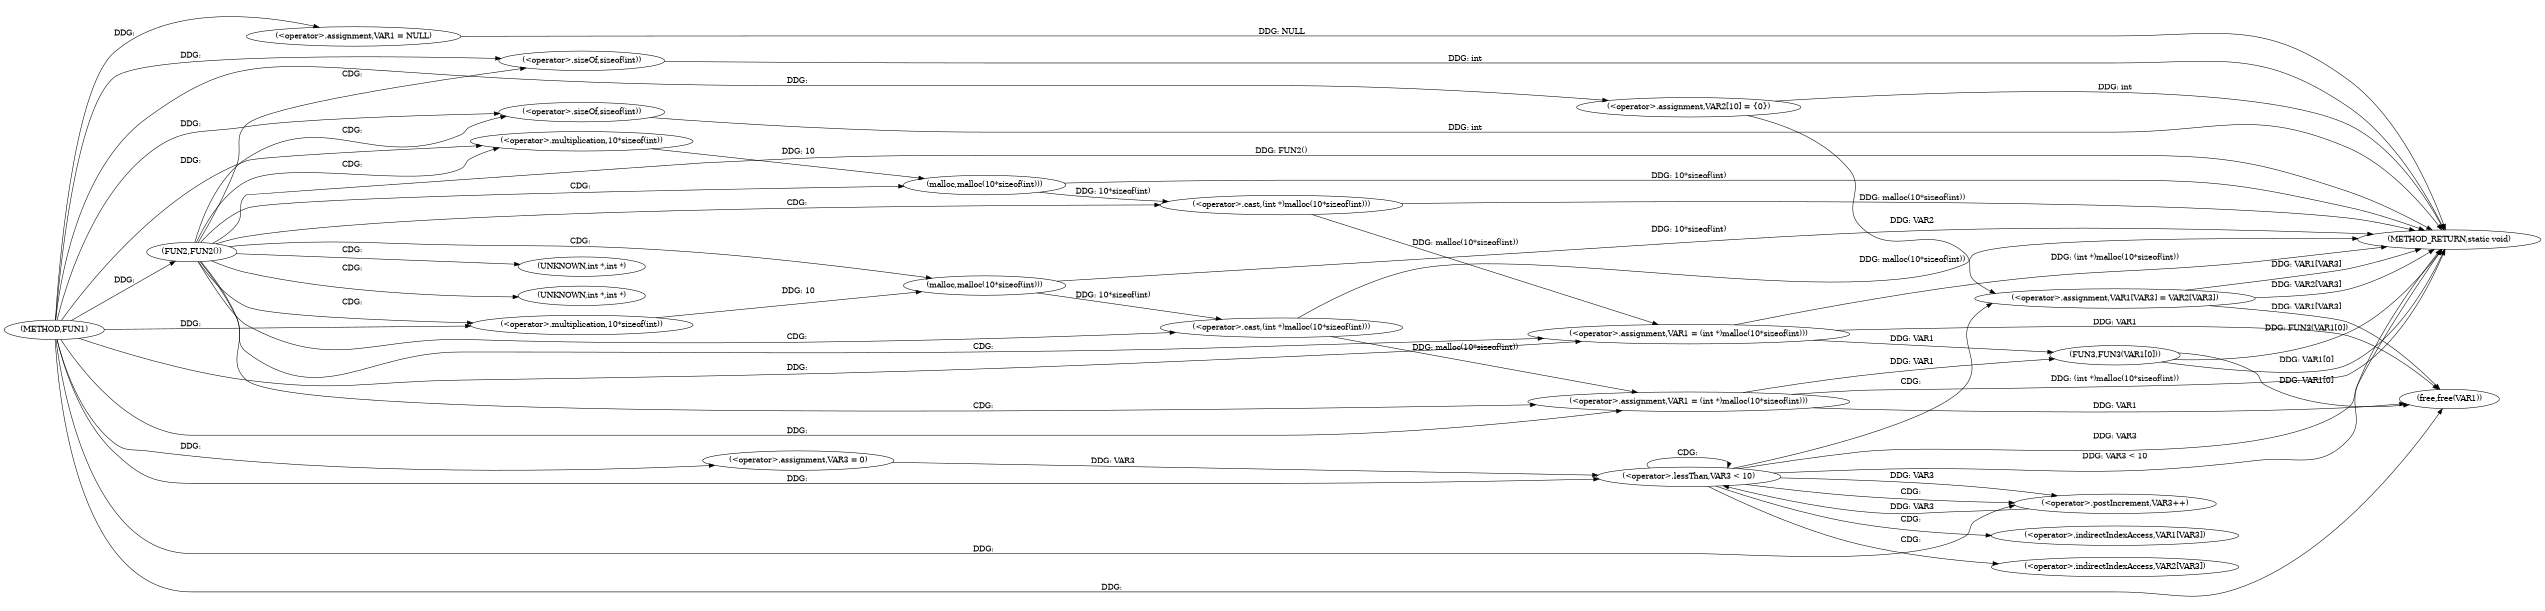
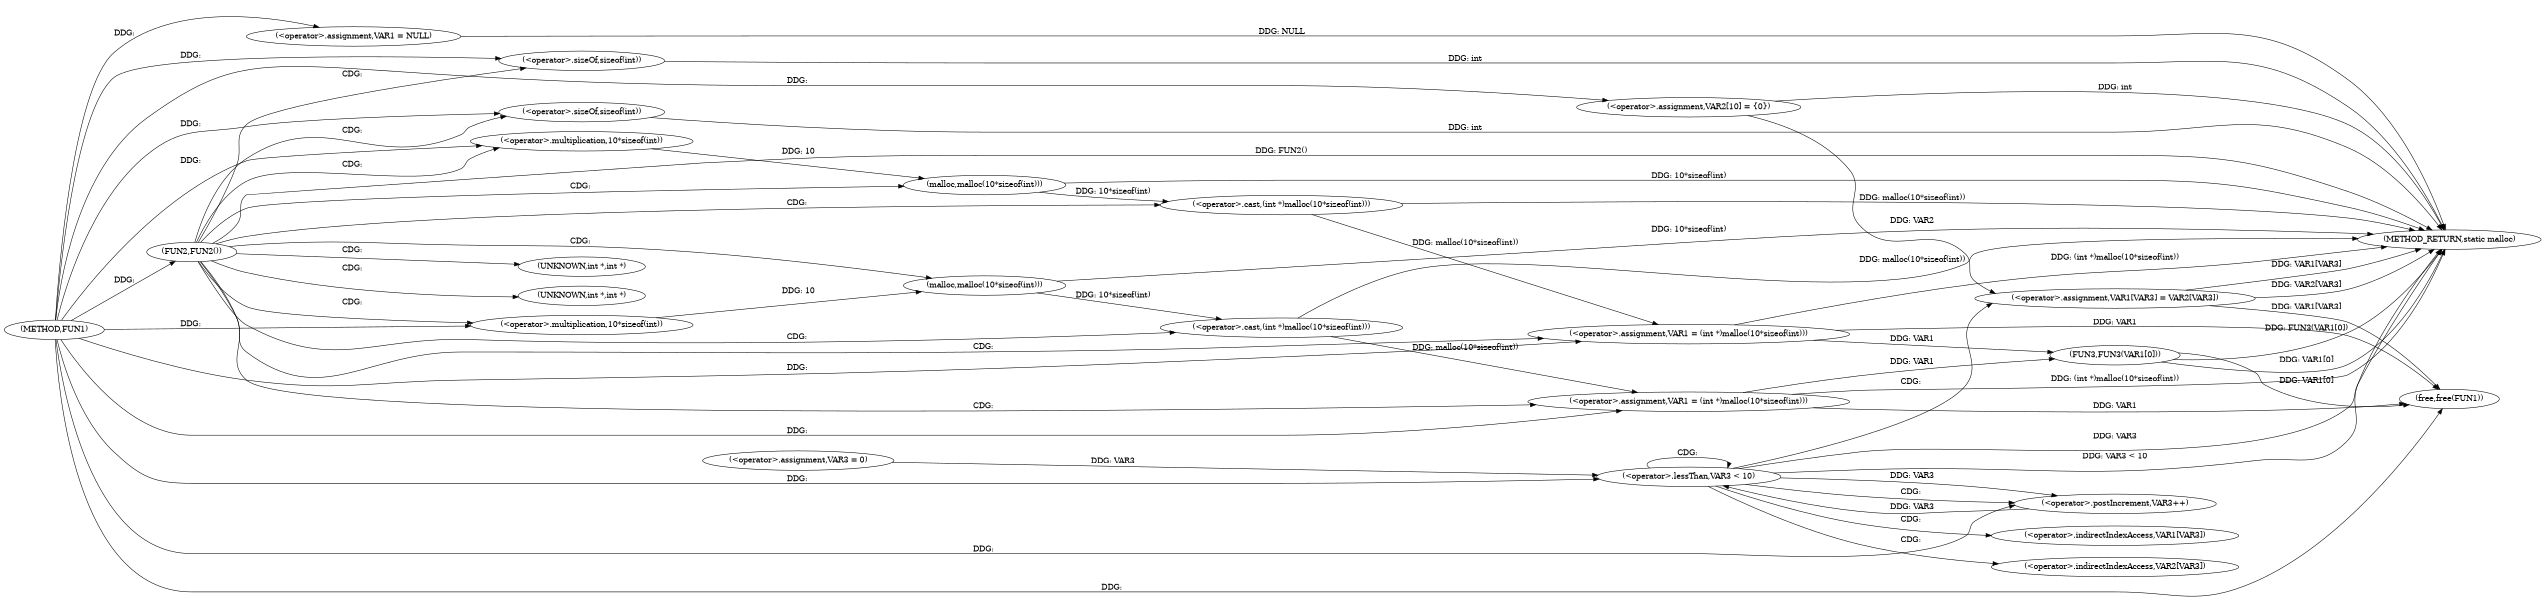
(2449, 240) -> (2449, 240)
(2449, 399) -> (2449, 399)
(350, 467) -> none
